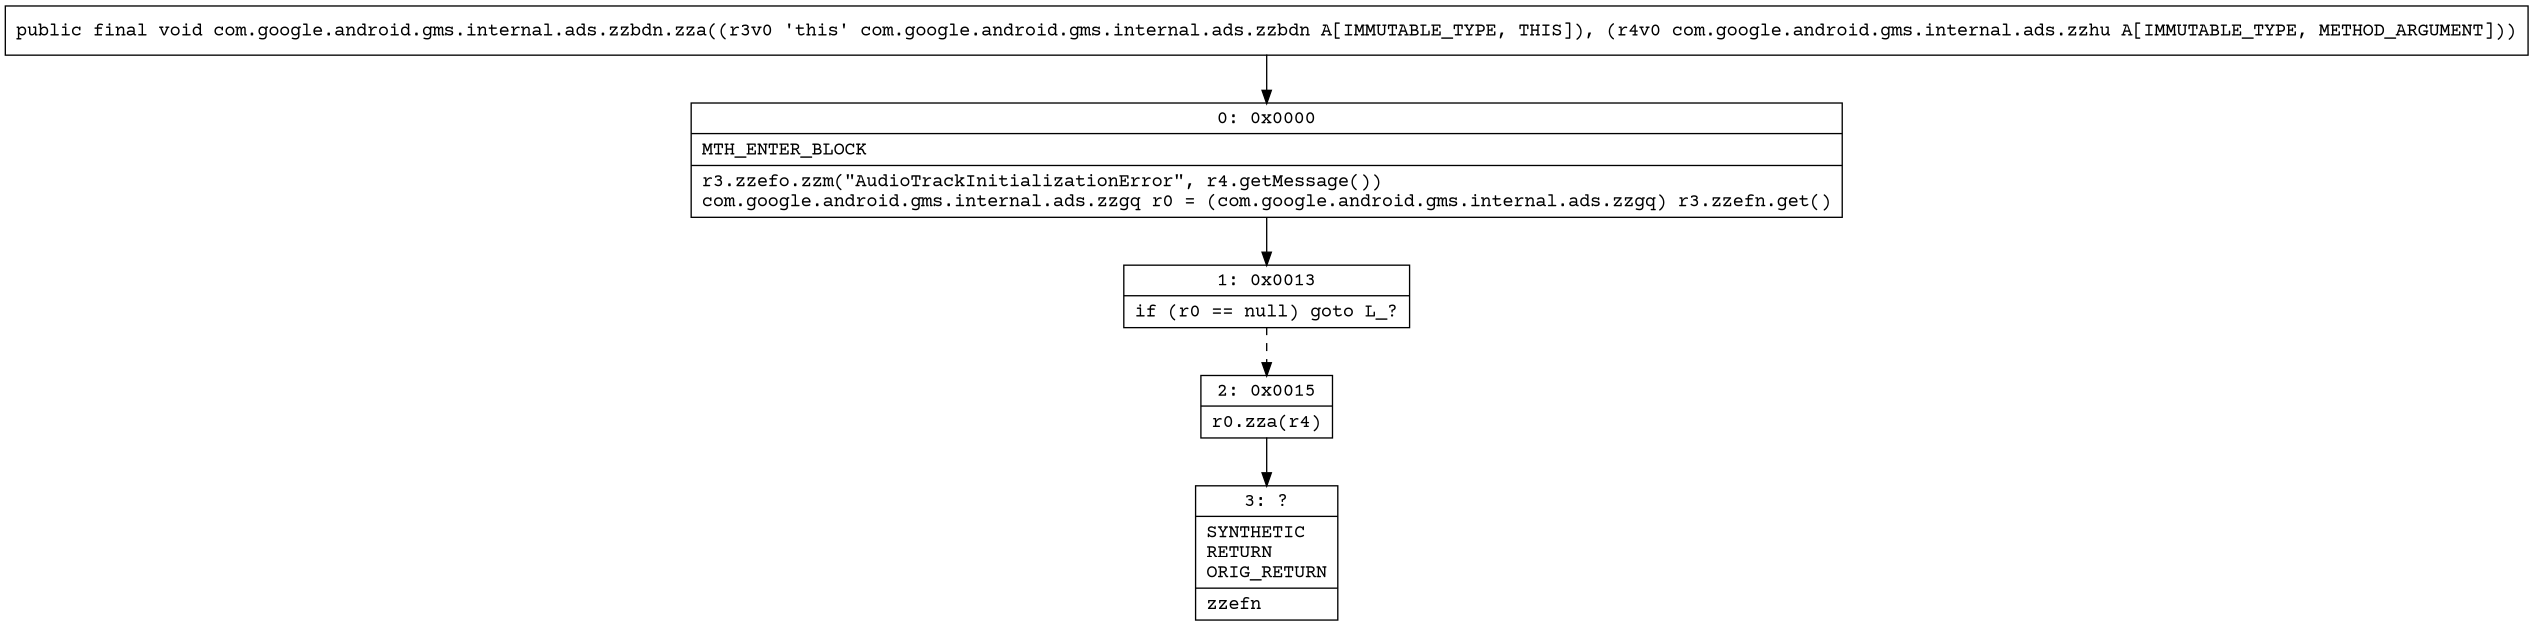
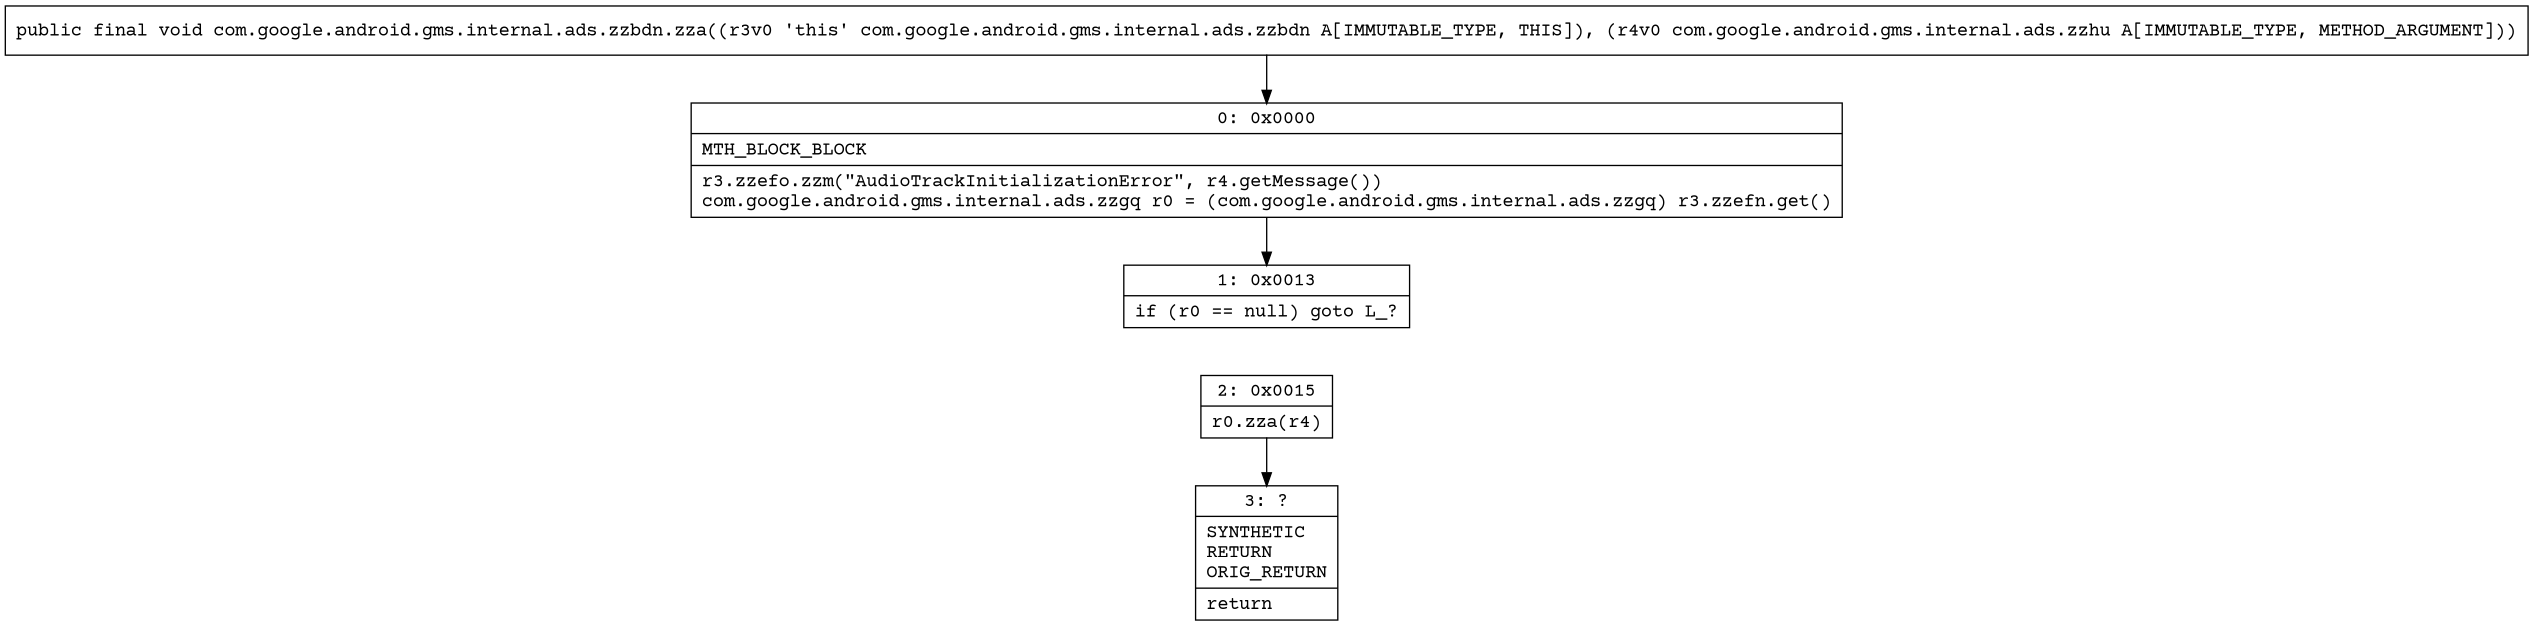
(784, 149) -> (784, 149)
(1267, 345) -> none
(1234, 603) -> (1239, 603)
